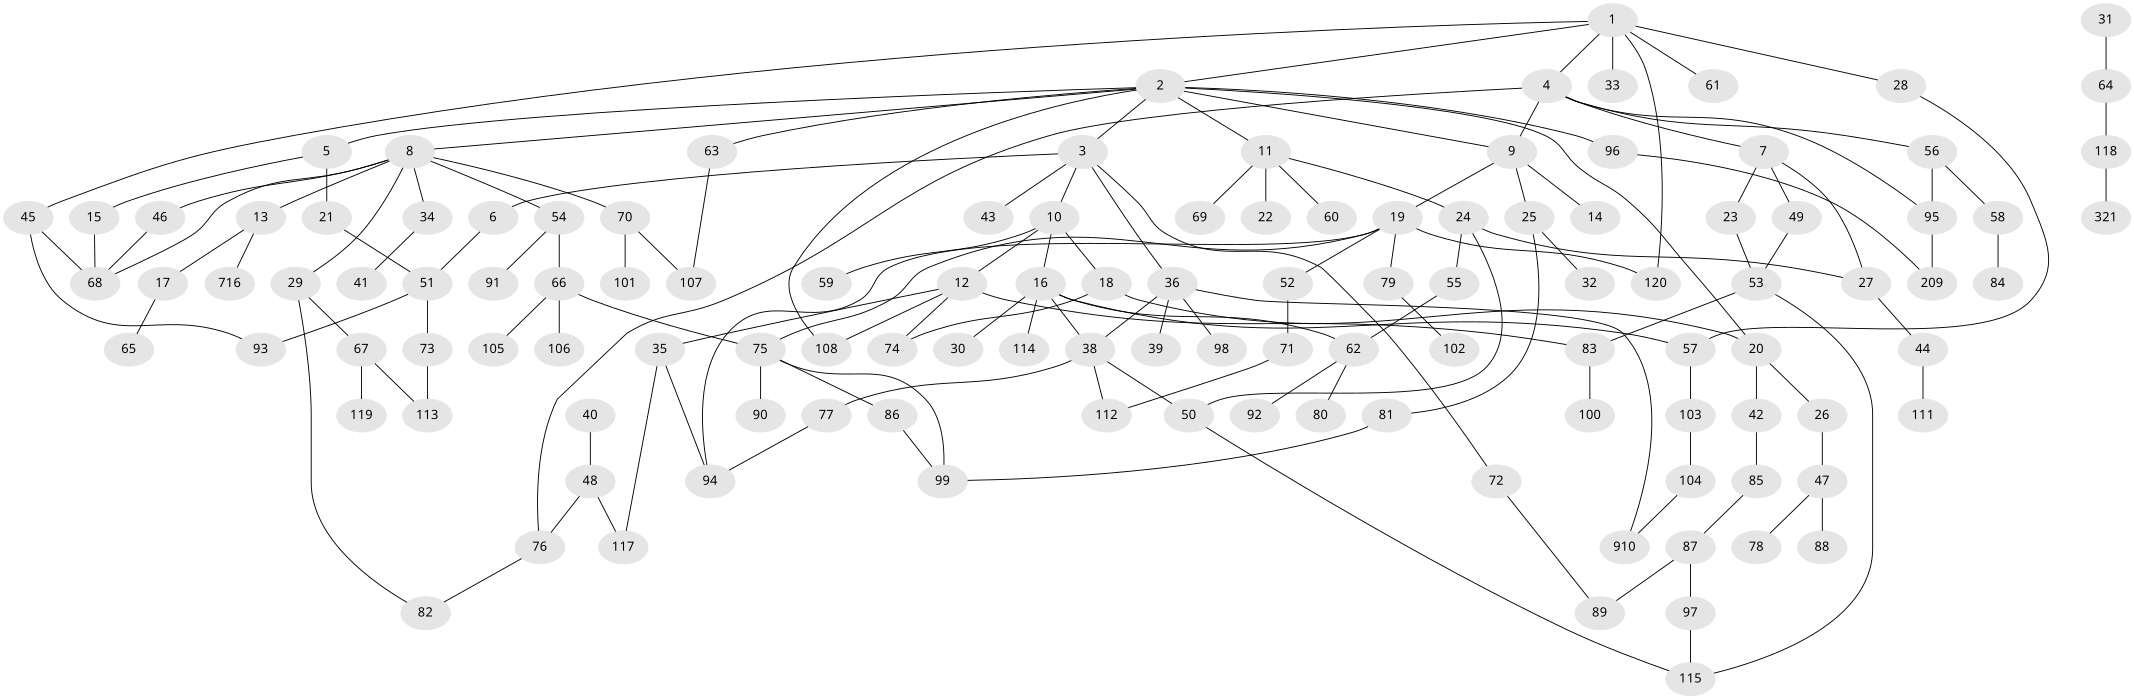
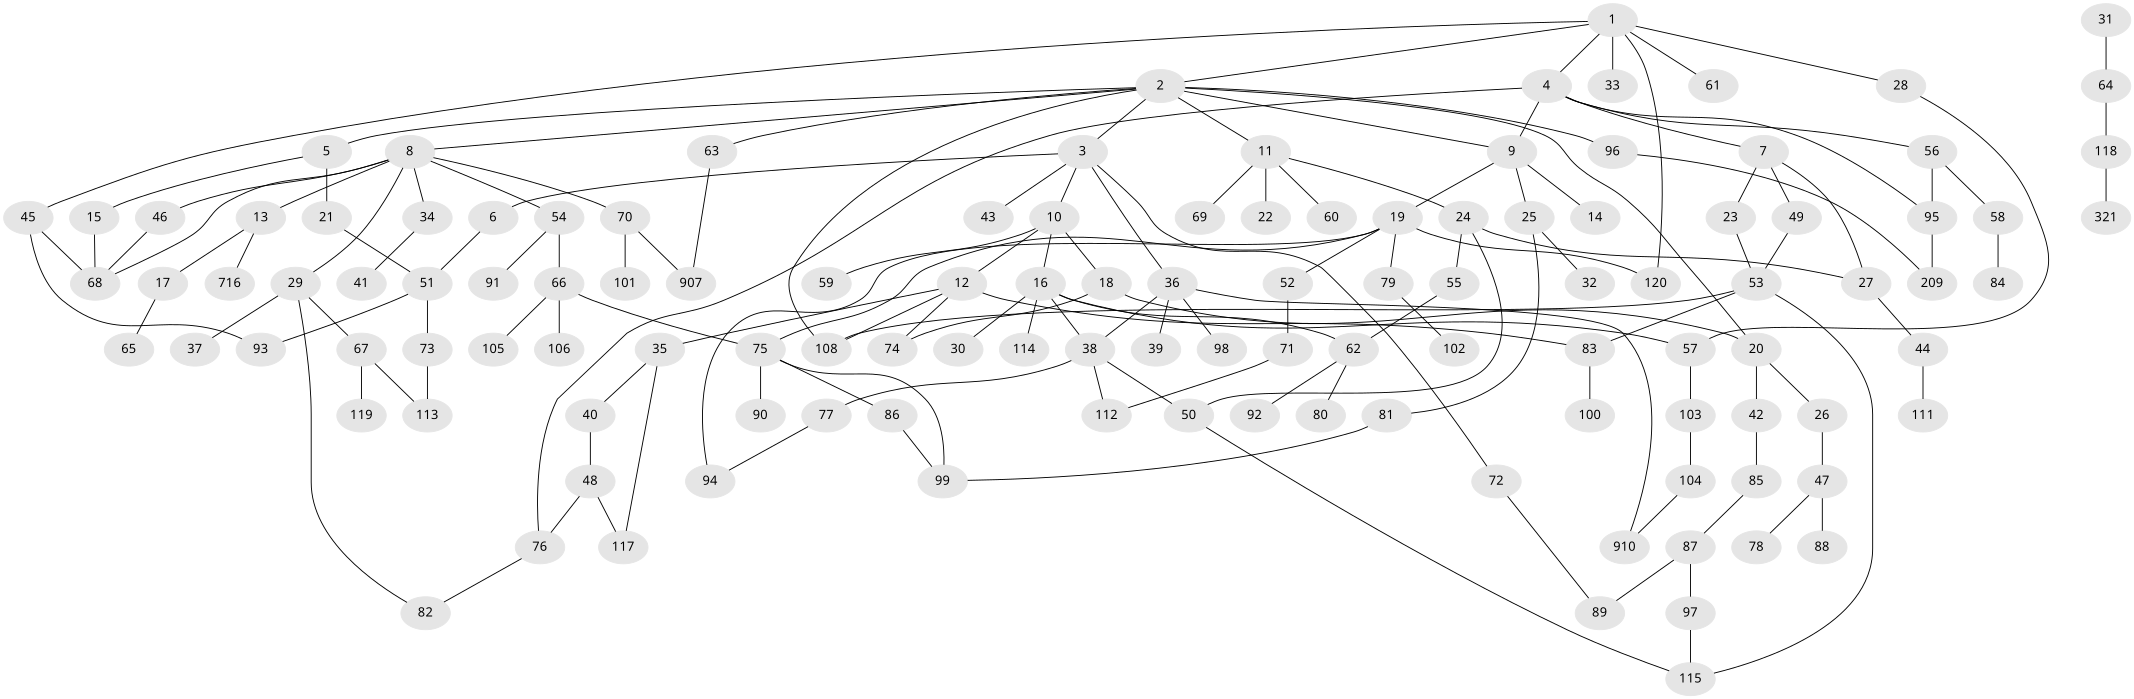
(691, 284) -> (691, 284)
none -> (1311, 310)
none -> (195, 350)
(685, 415) -> (625, 383)
